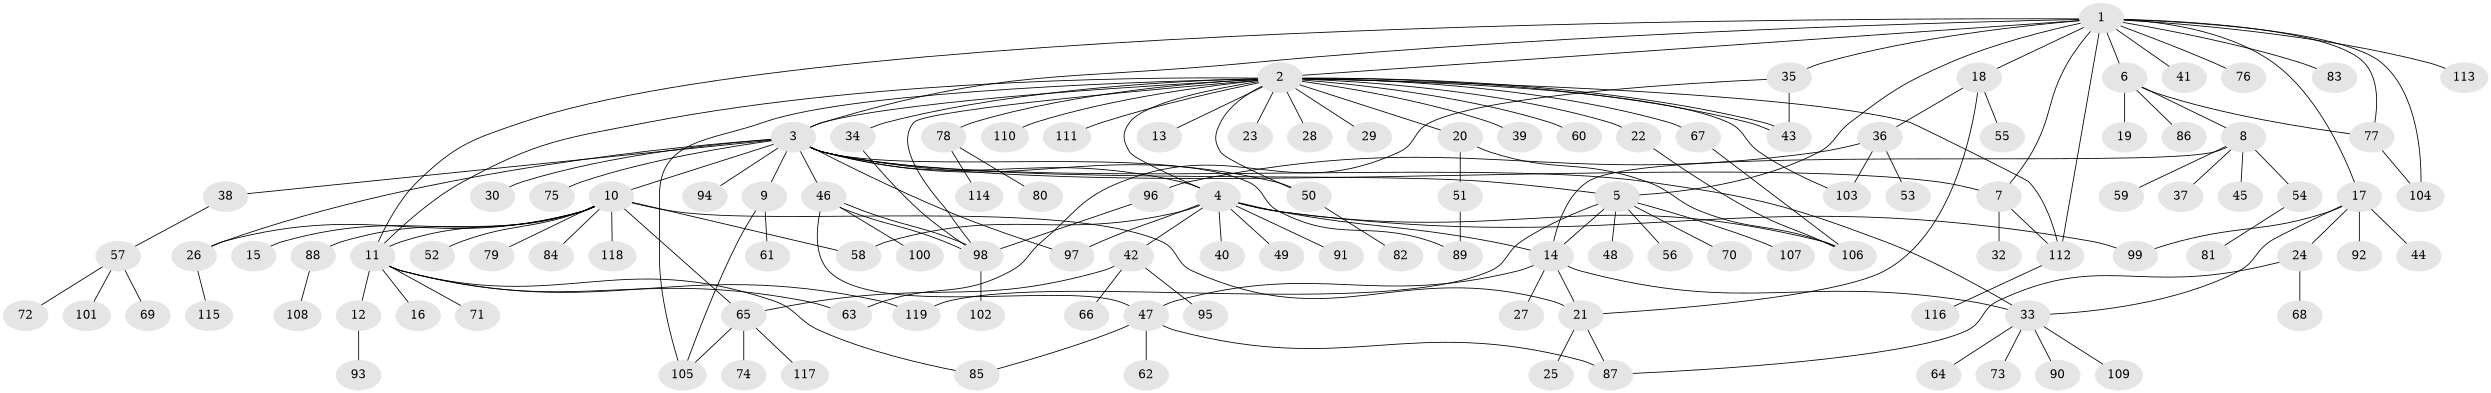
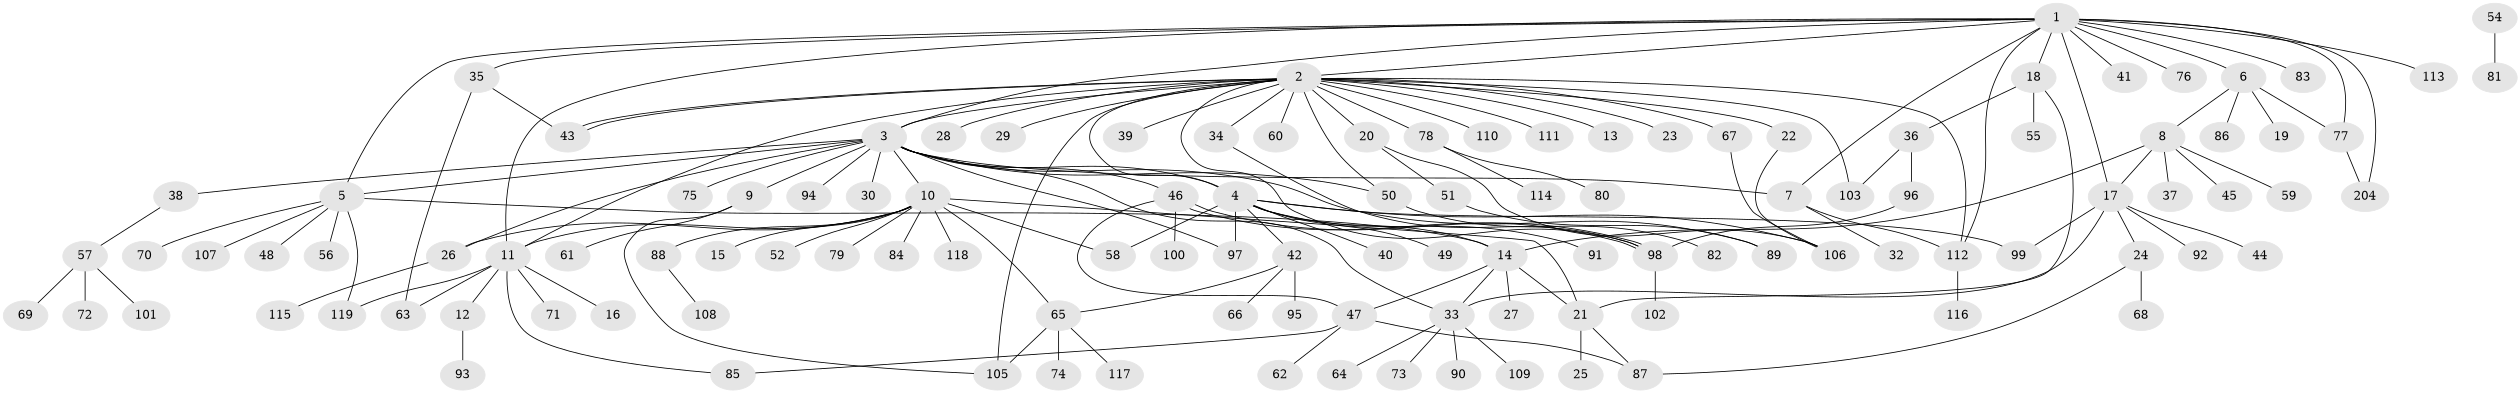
(2272, 167) -> (2137, 167)
(1908, 197) -> none
(2420, 197) -> (2365, 197)
